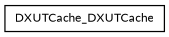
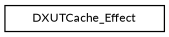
(85, 19) -> (85, 19)
